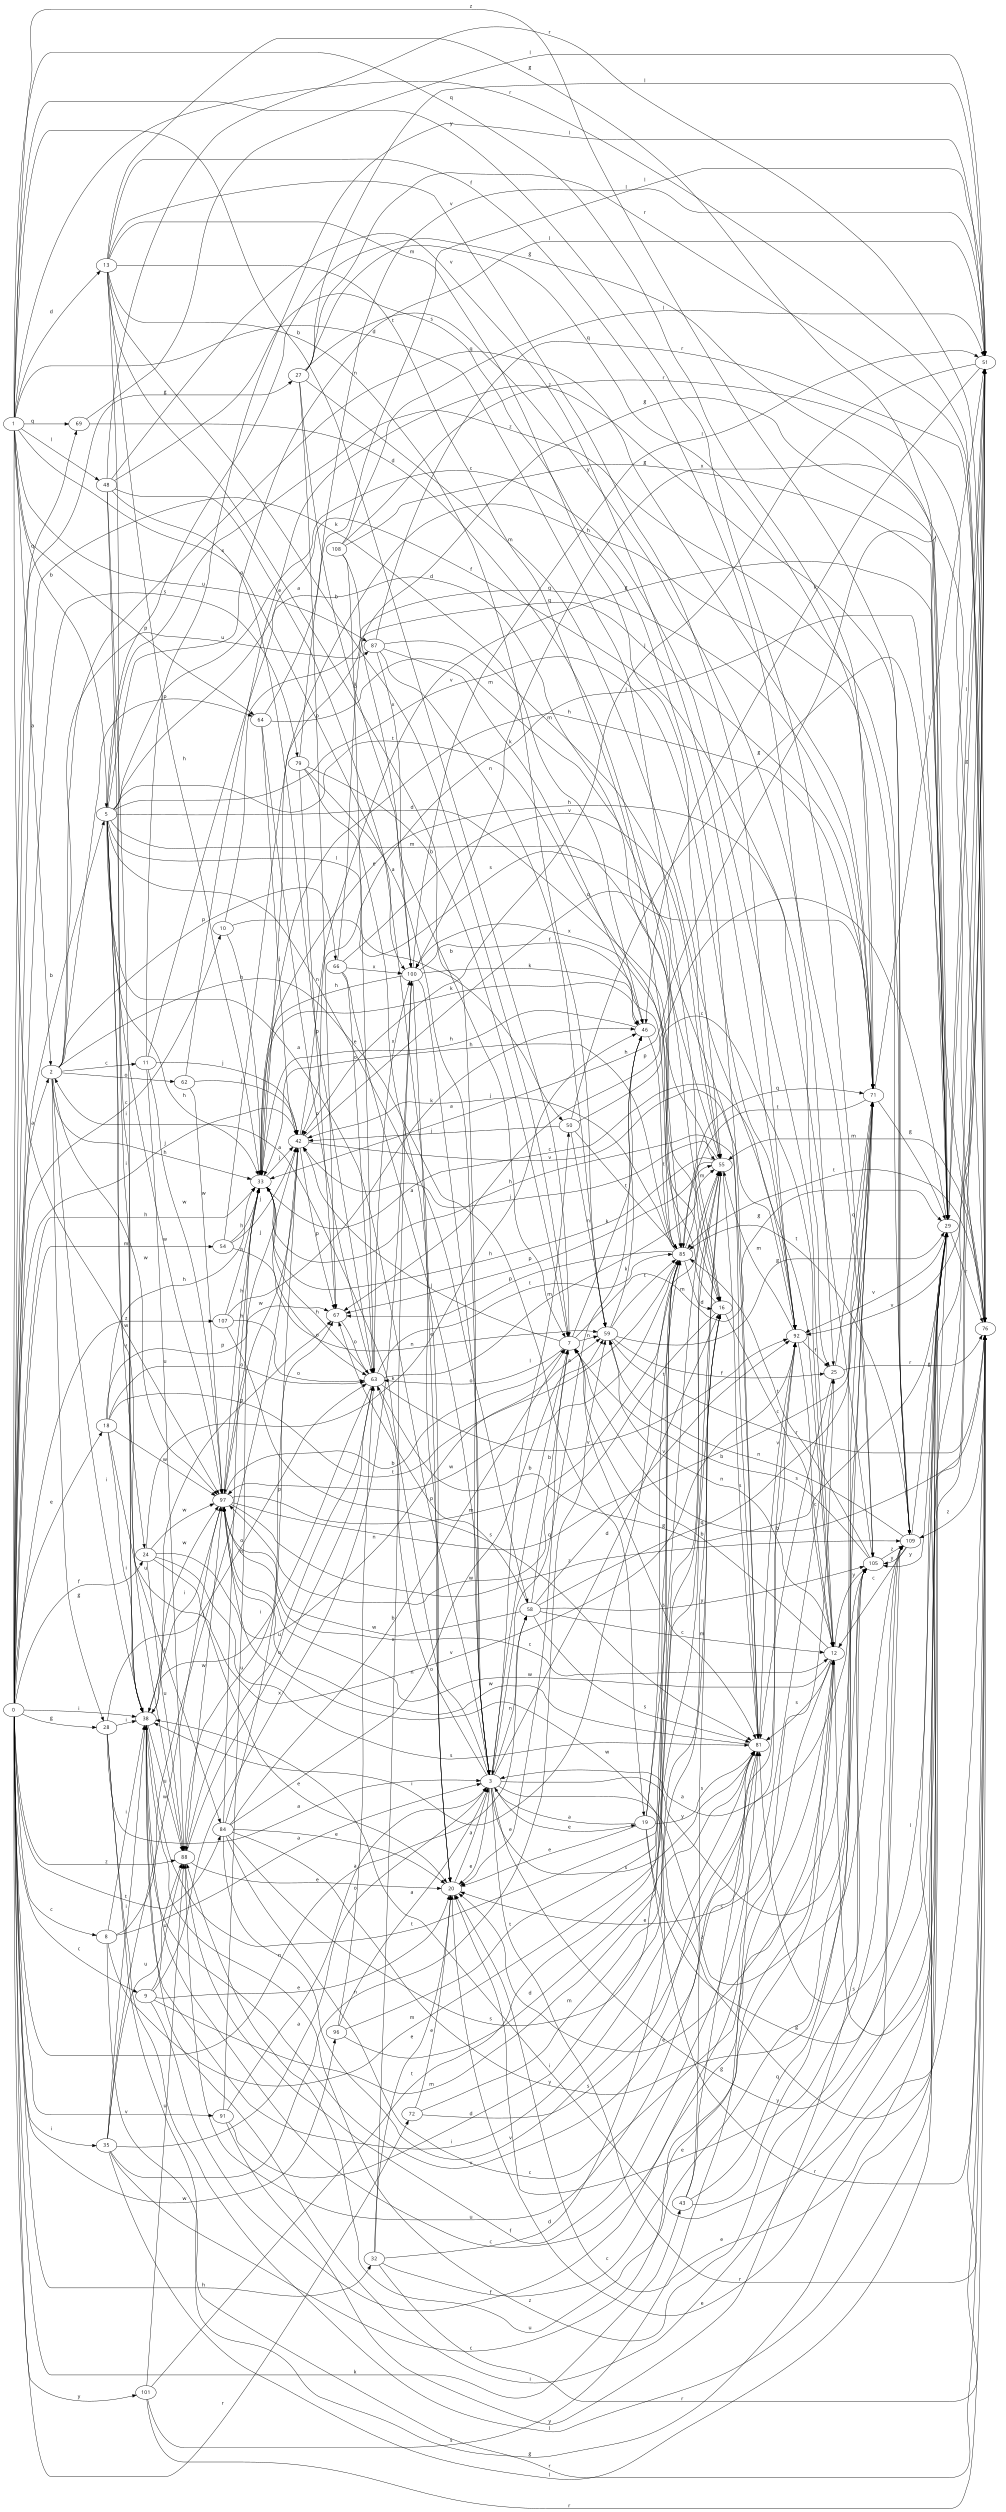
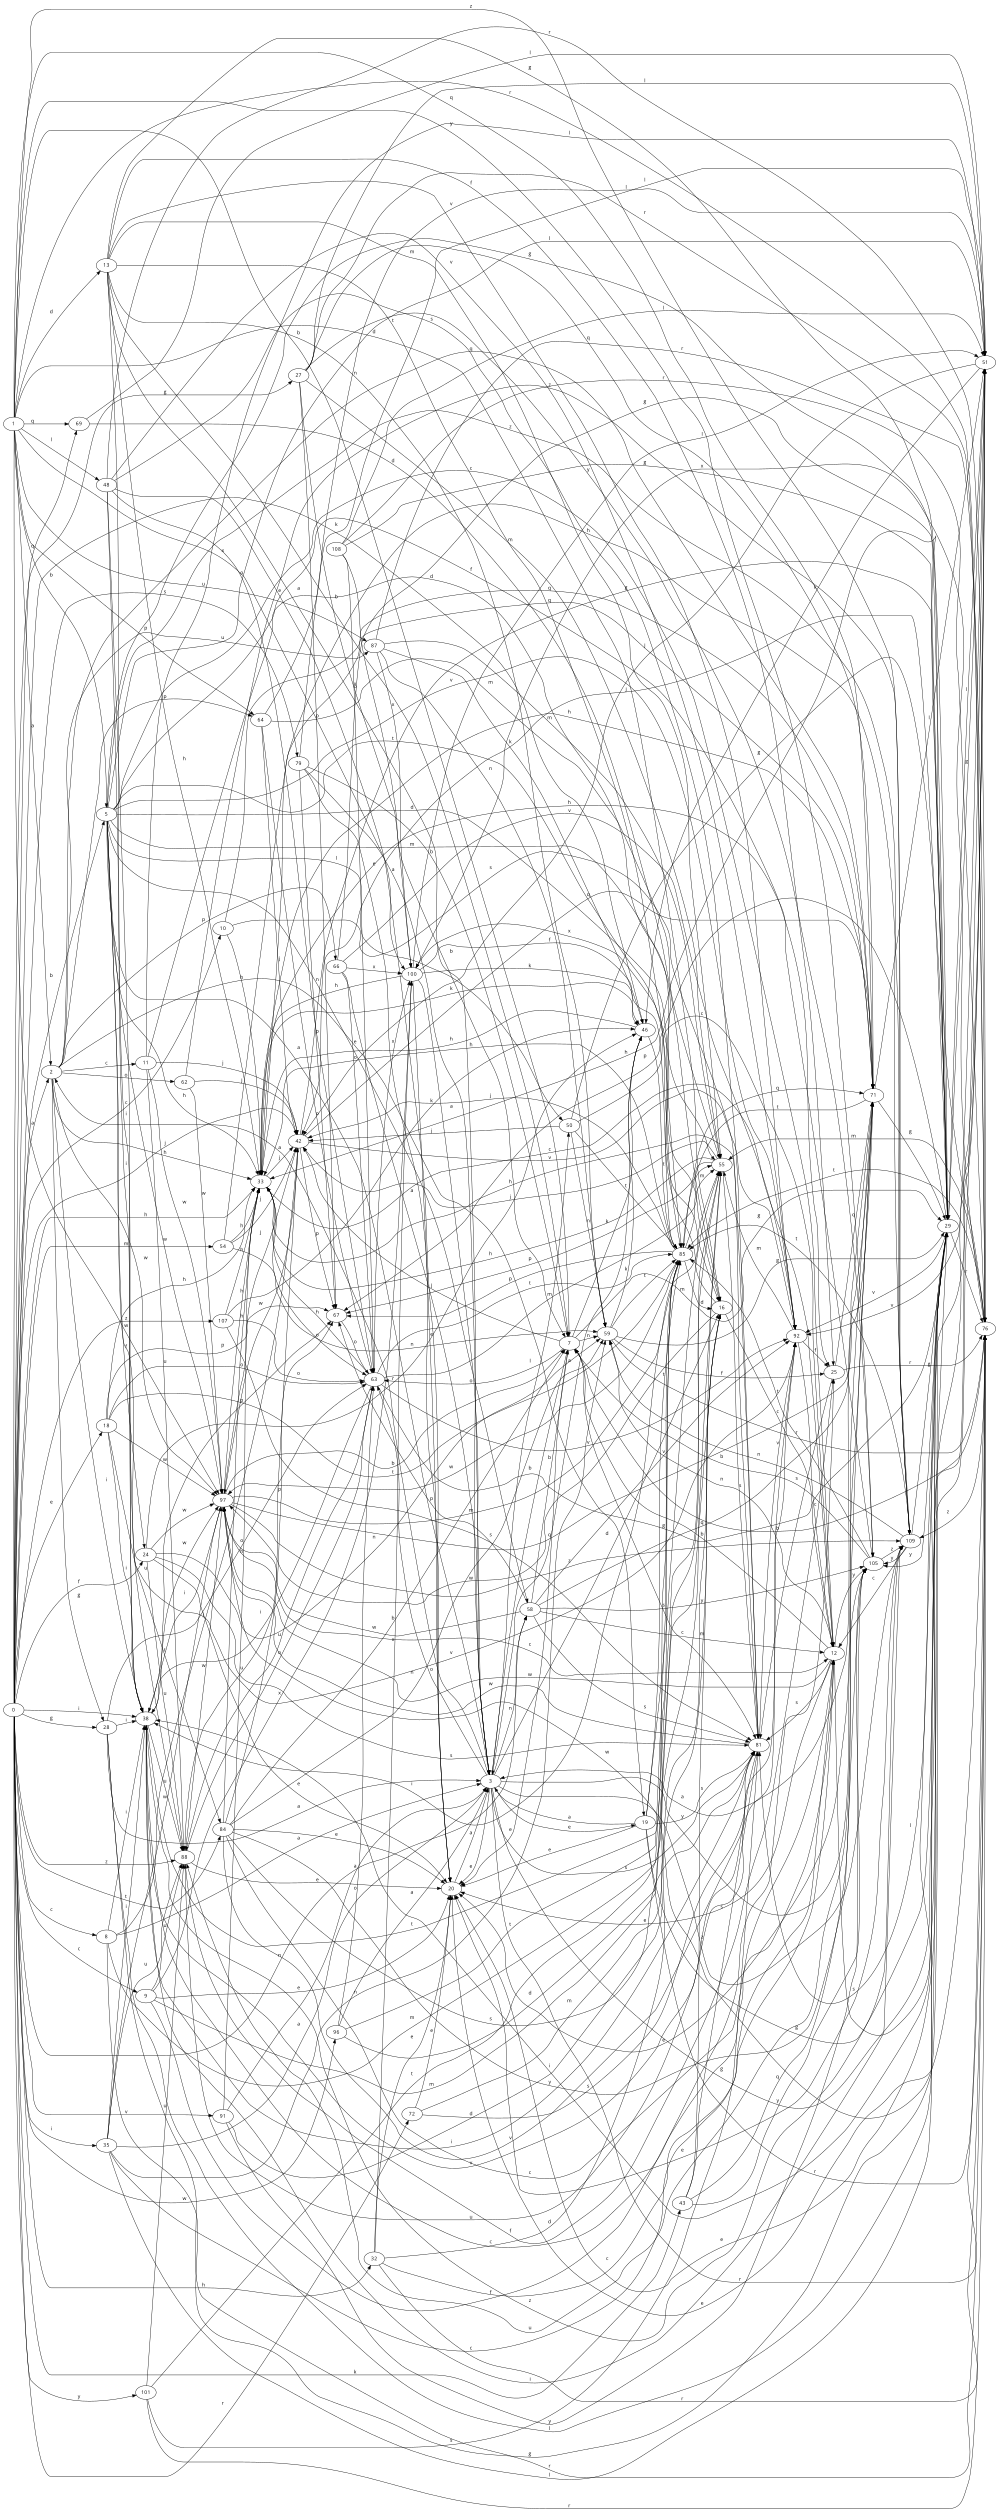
(393, 1379) -> (393, 1379)
